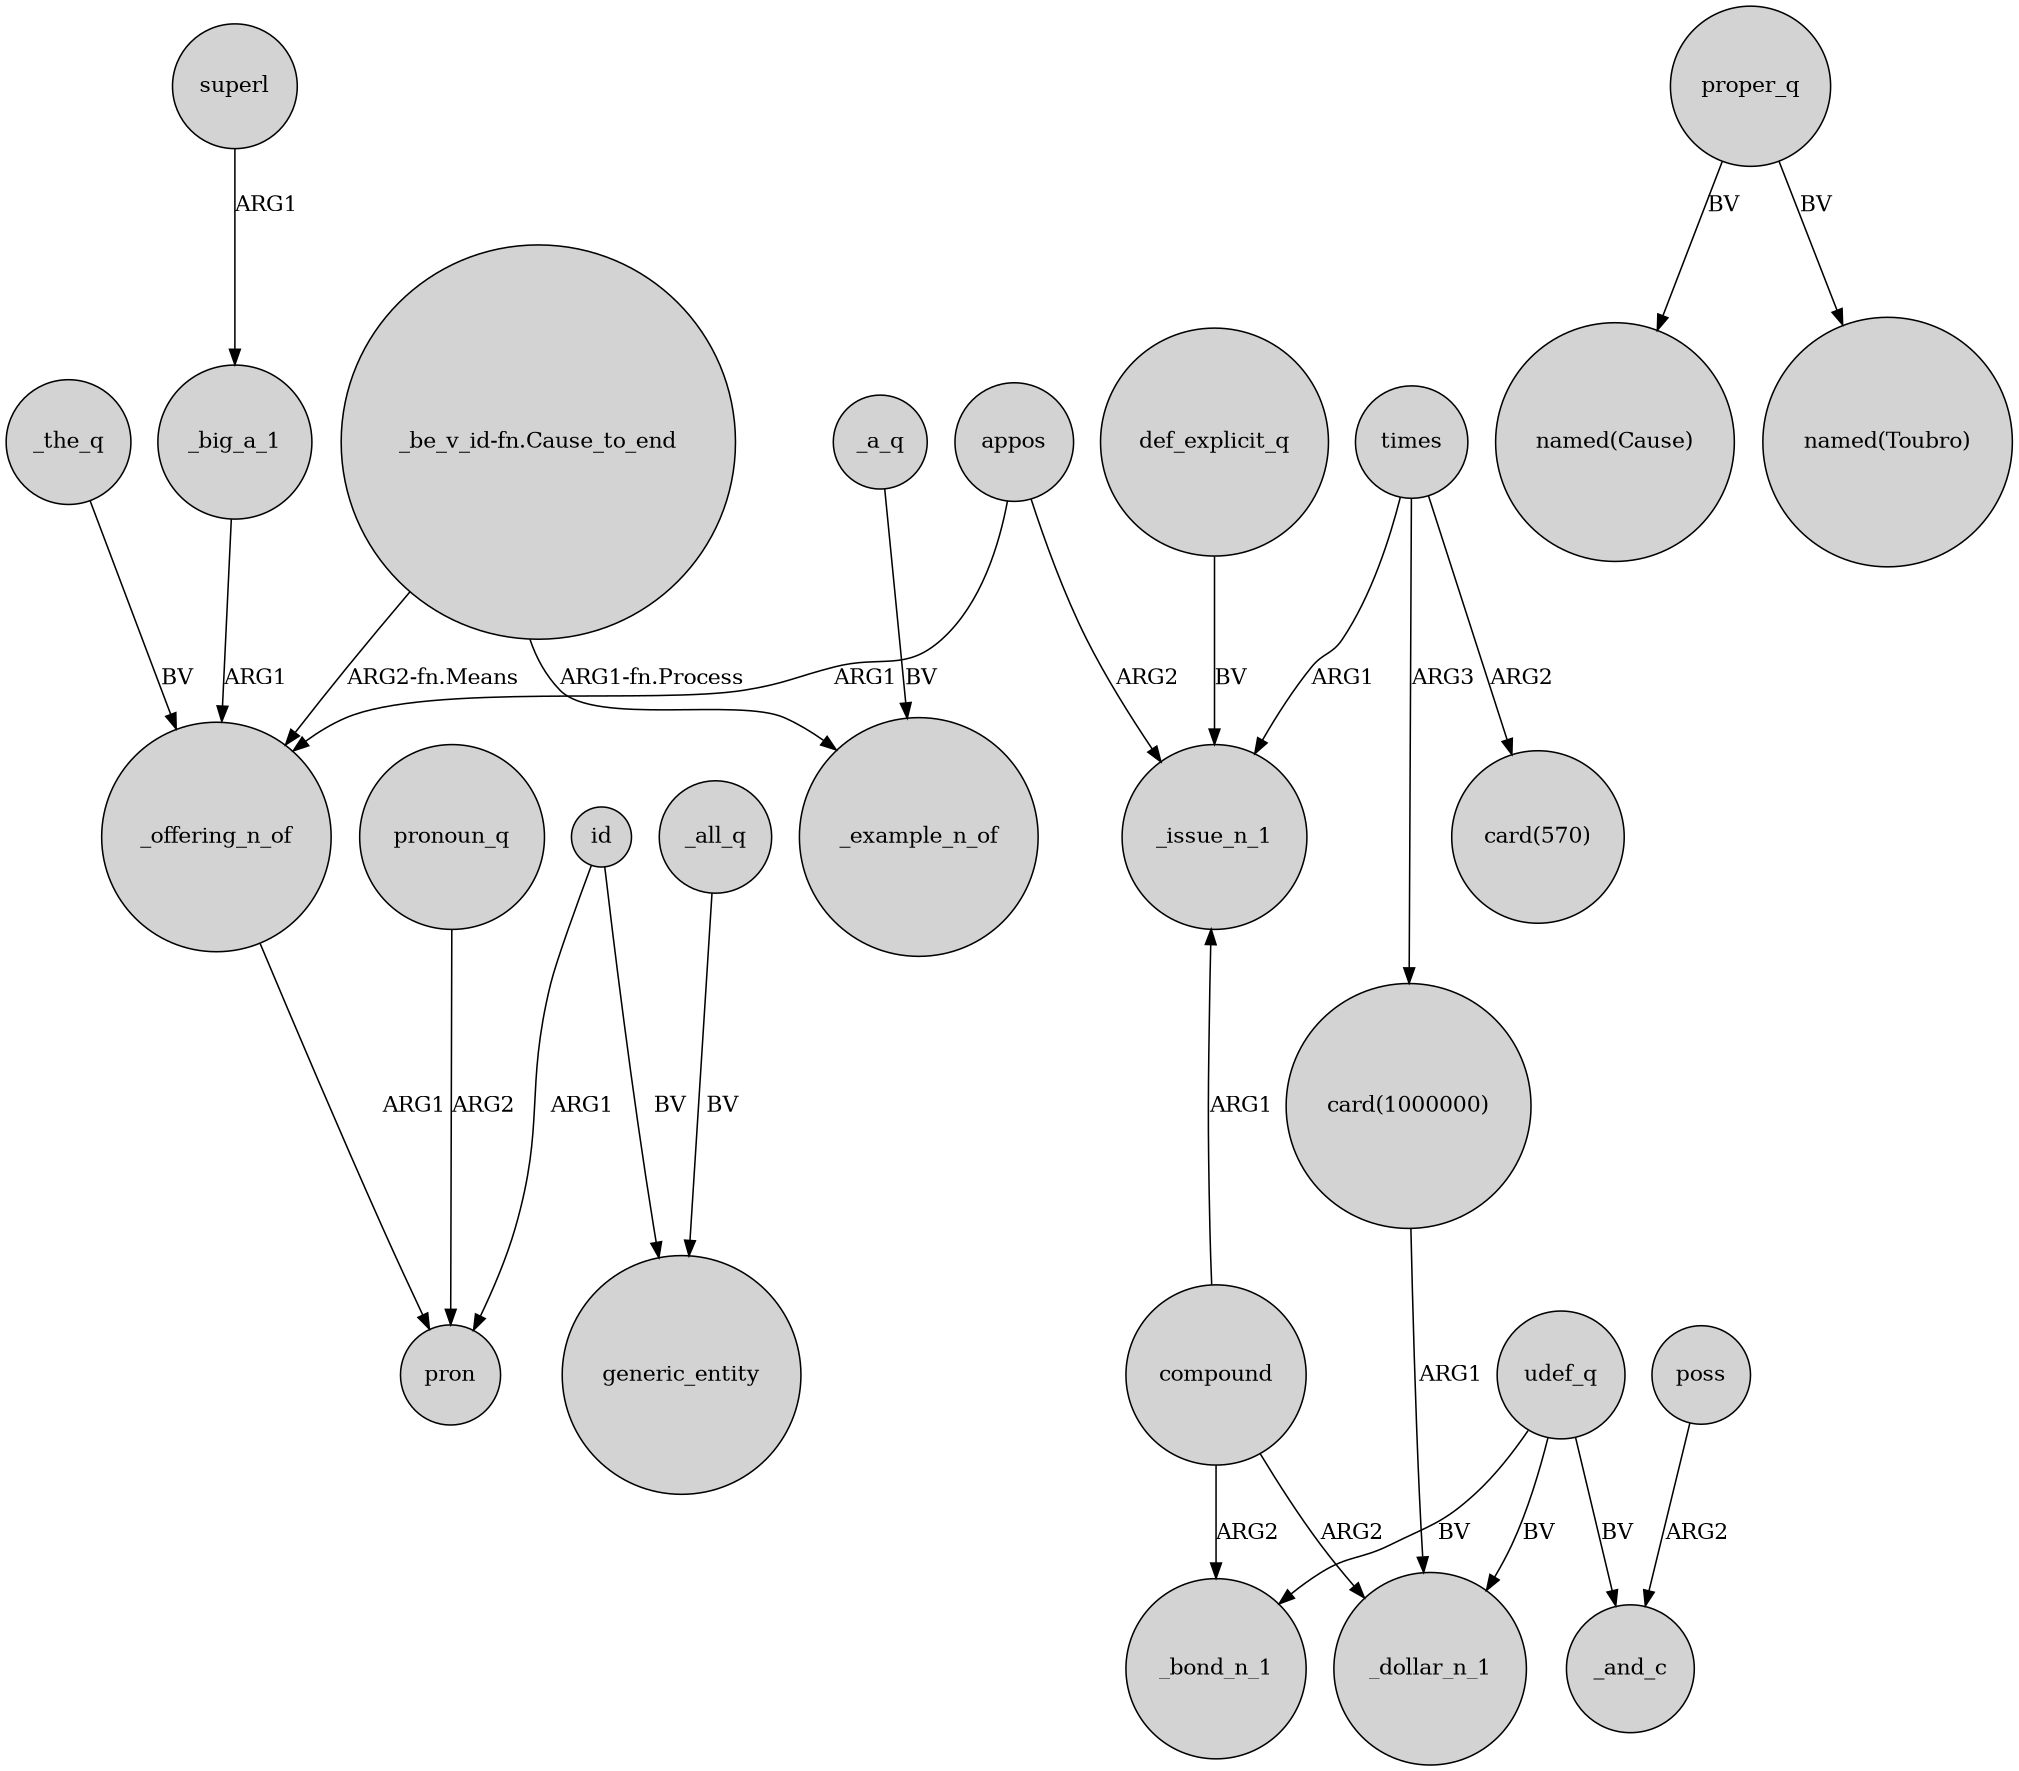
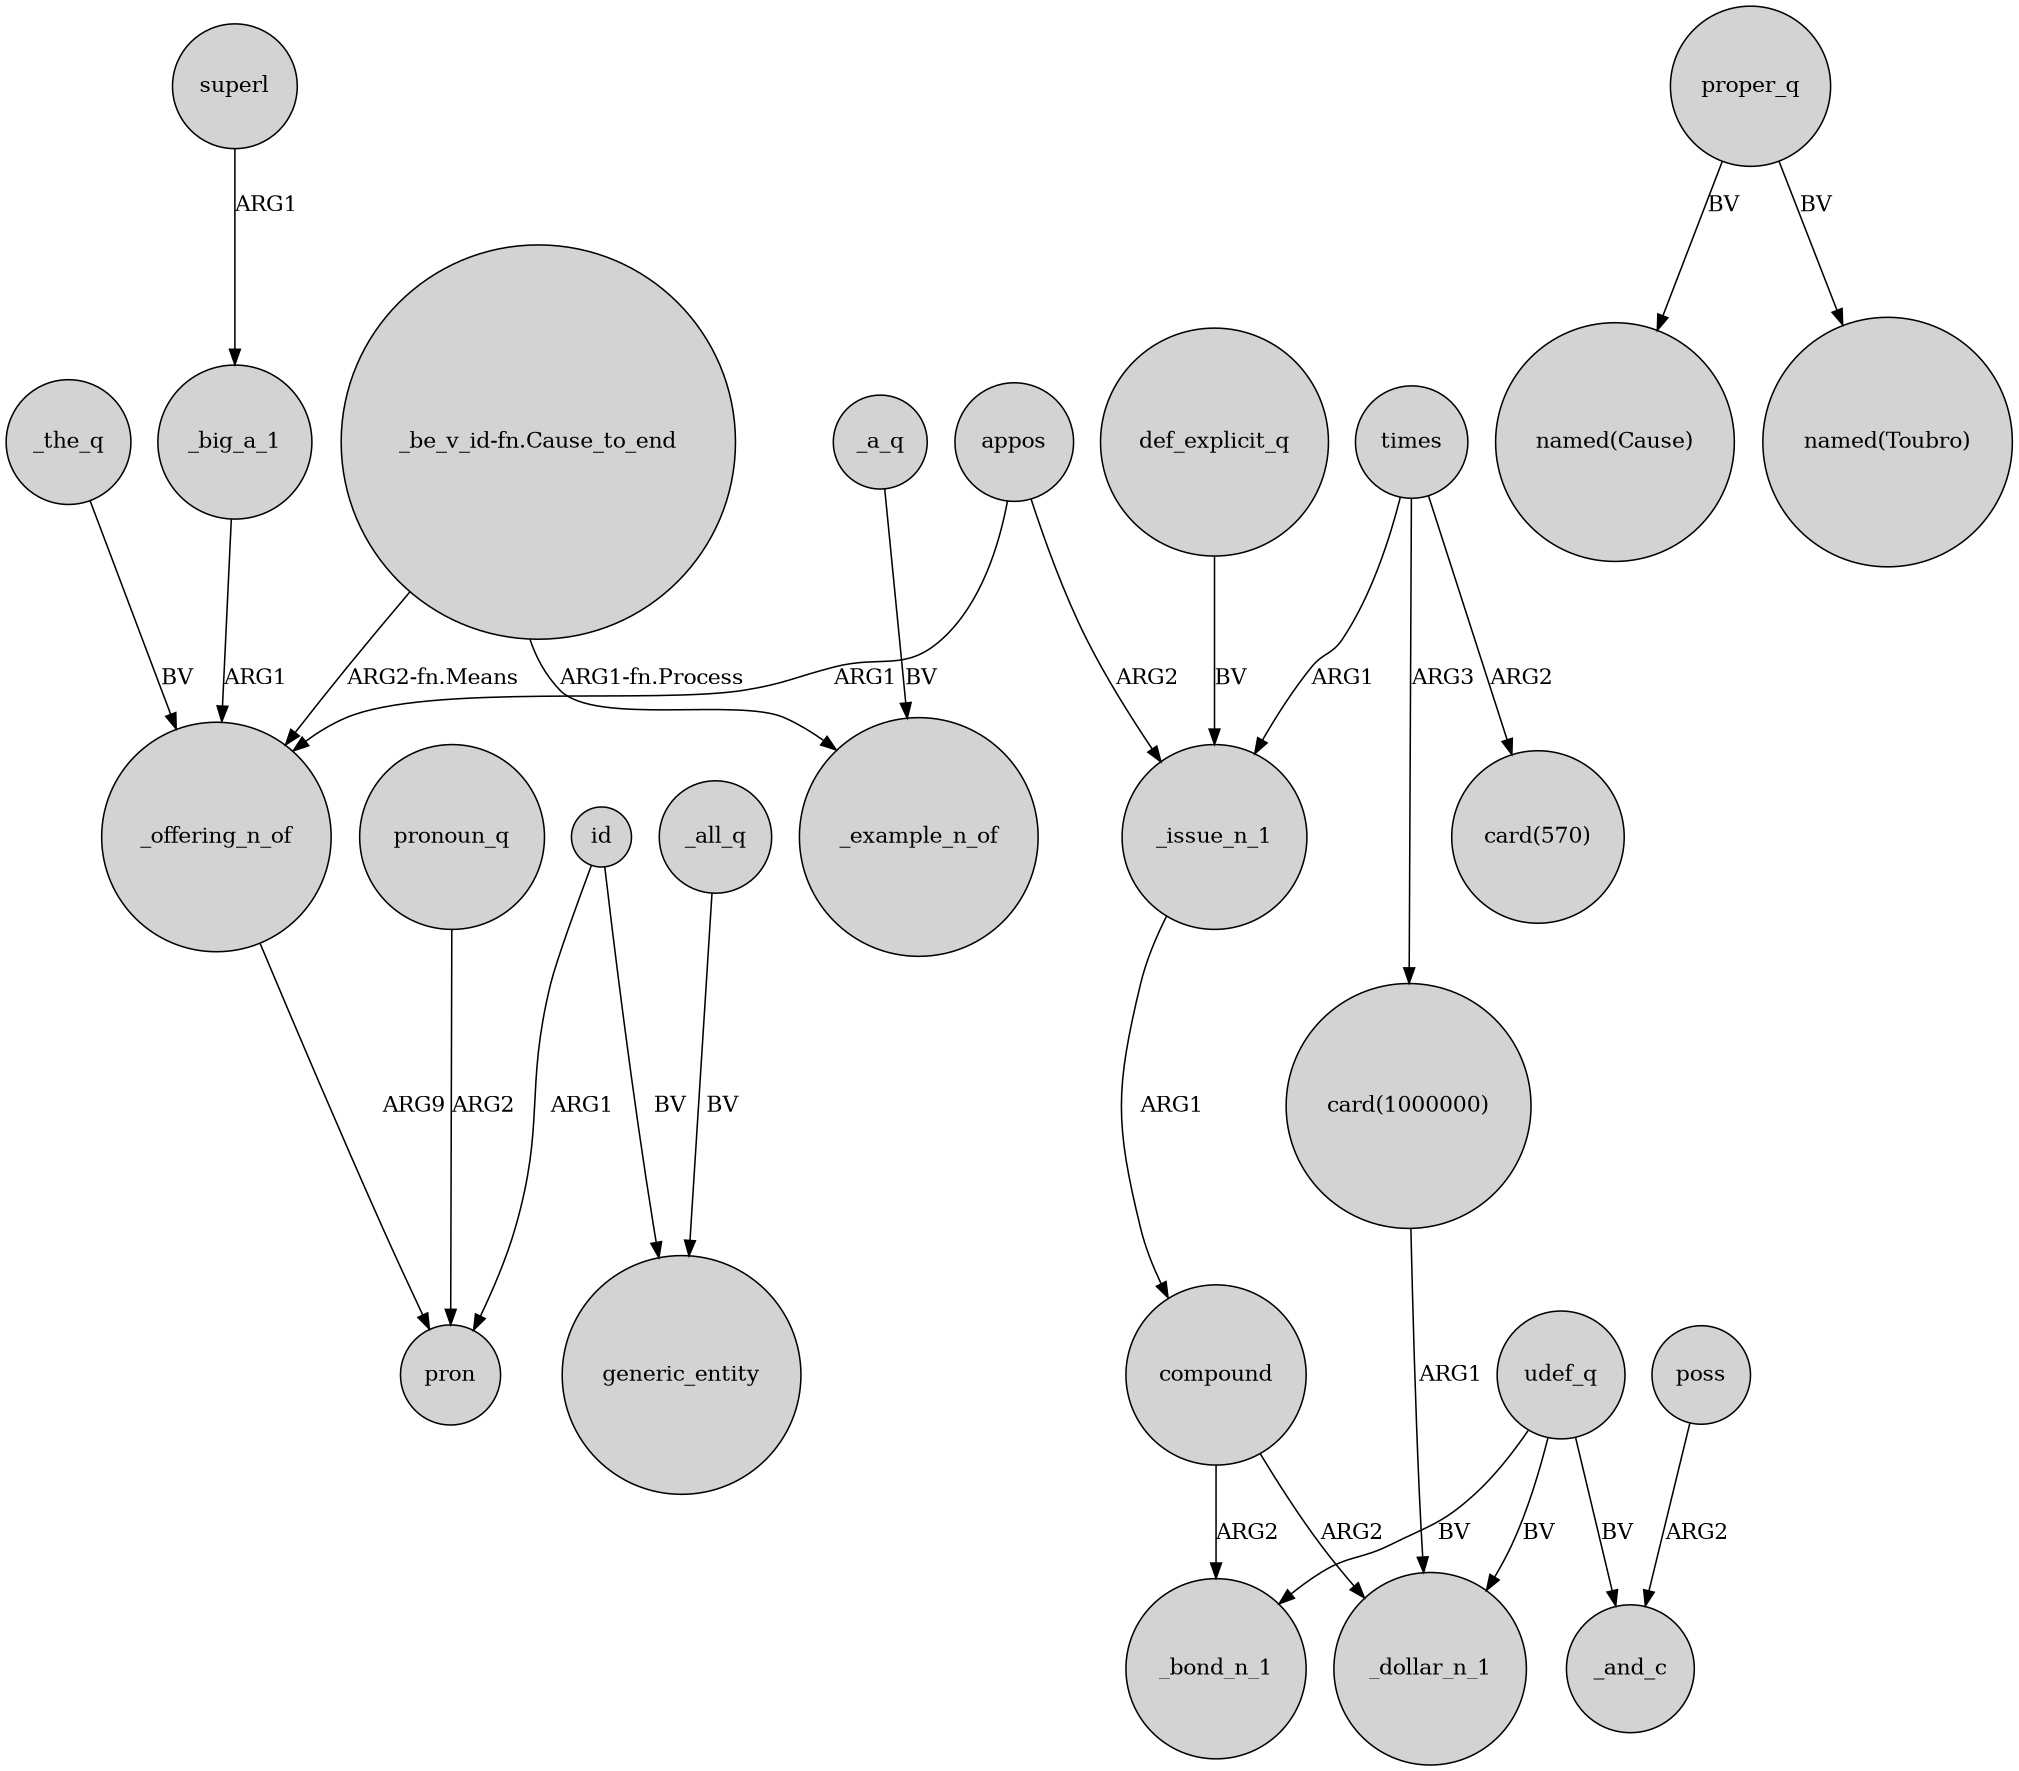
(414, 1106) -> (414, 1106)
(1208, 1115) -> (1122, 1099)
